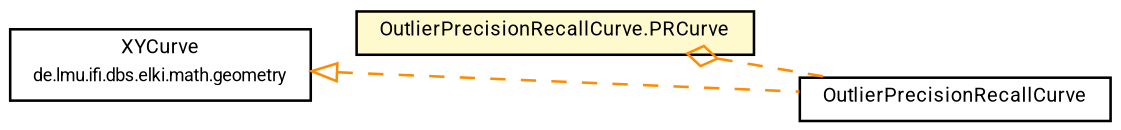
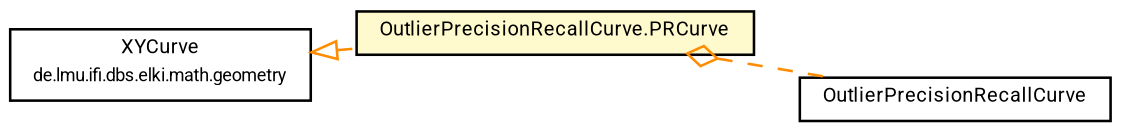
(569, 82) -> (347, 49)
